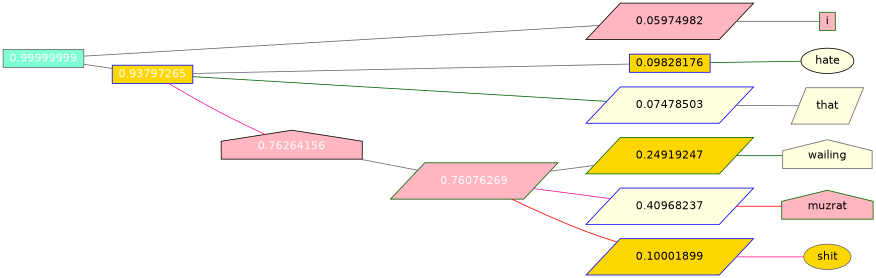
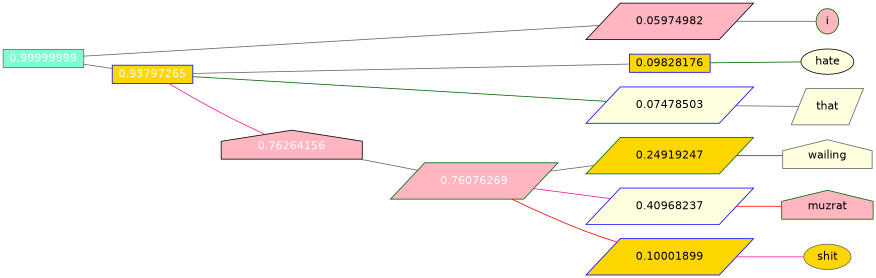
(827, 21) -> (827, 21)
